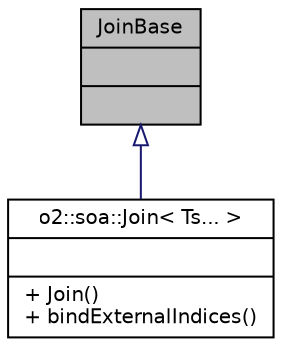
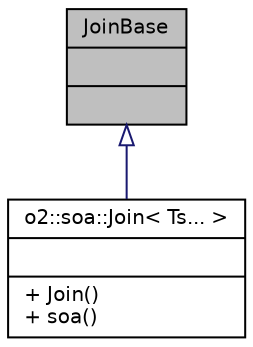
(141, 317) -> (62, 317)
